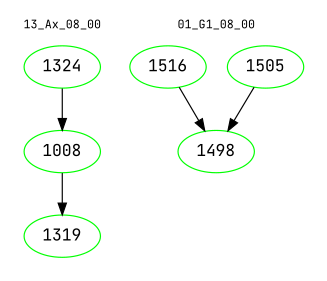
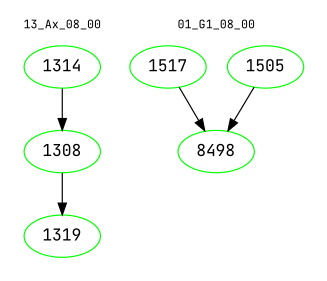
(62, 67) -> (62, 67)
(168, 67) -> (168, 67)
(62, 152) -> (62, 152)
(216, 152) -> (216, 152)
